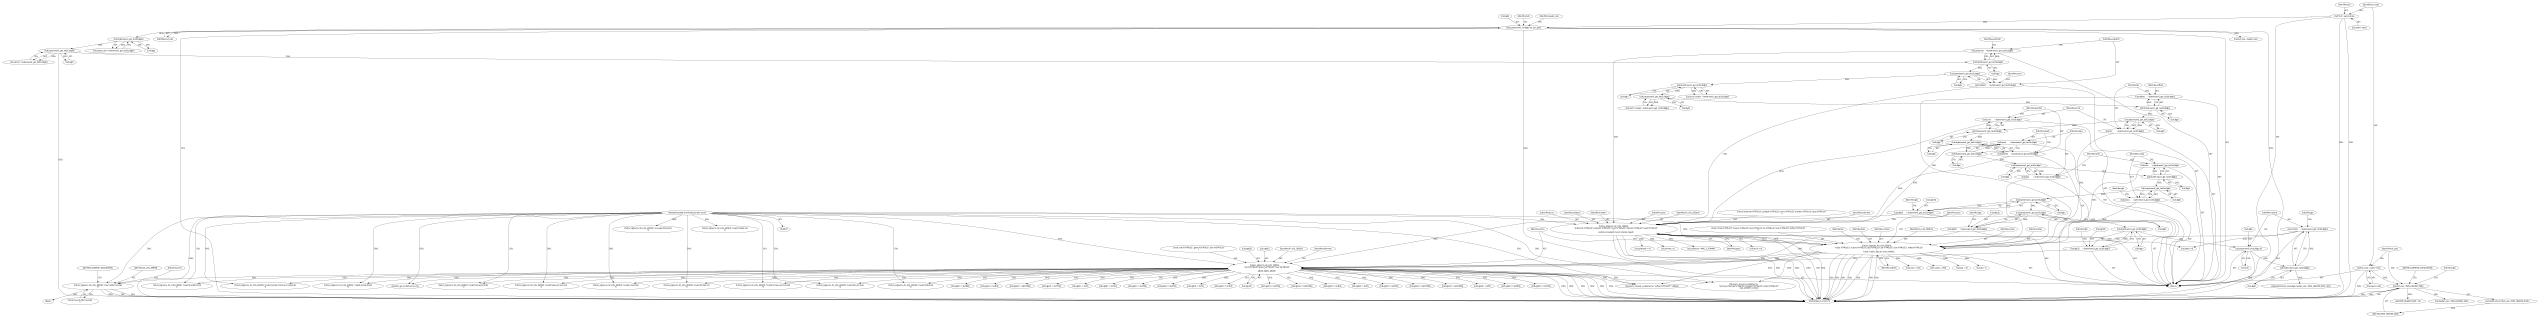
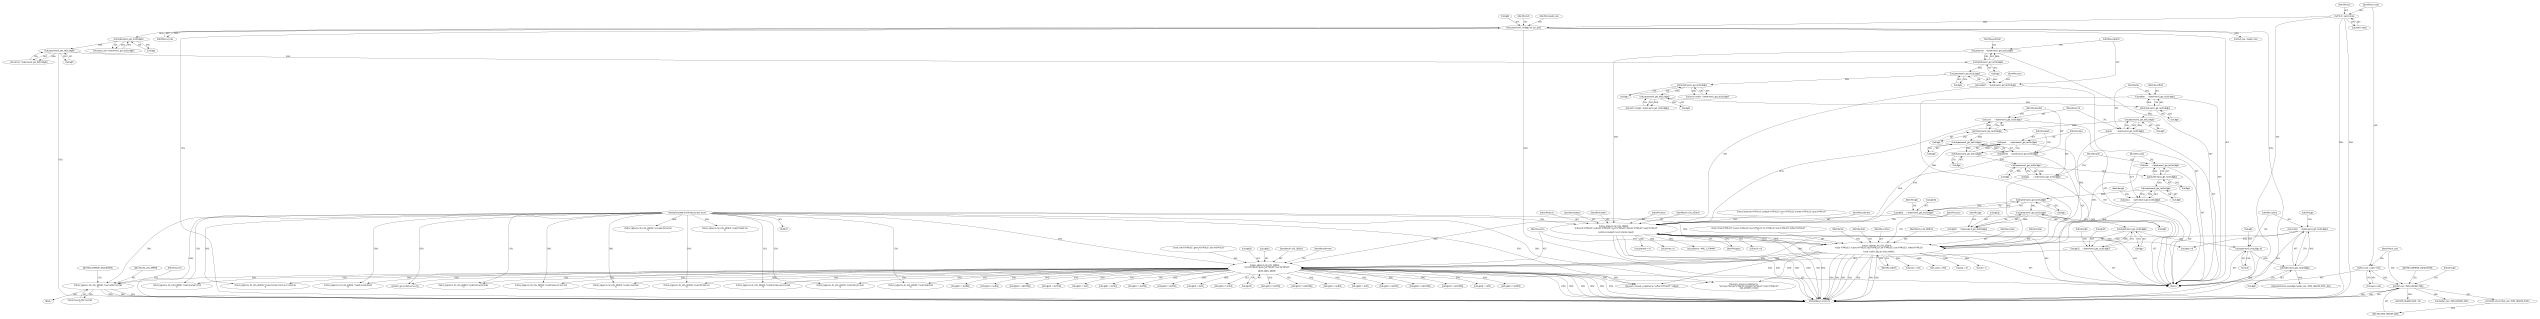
none -> (2350, 22)
(1541, 286) -> none
(2109, 300) -> none
